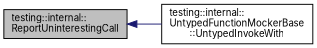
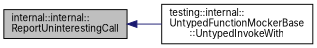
(65, 24) -> (65, 24)
